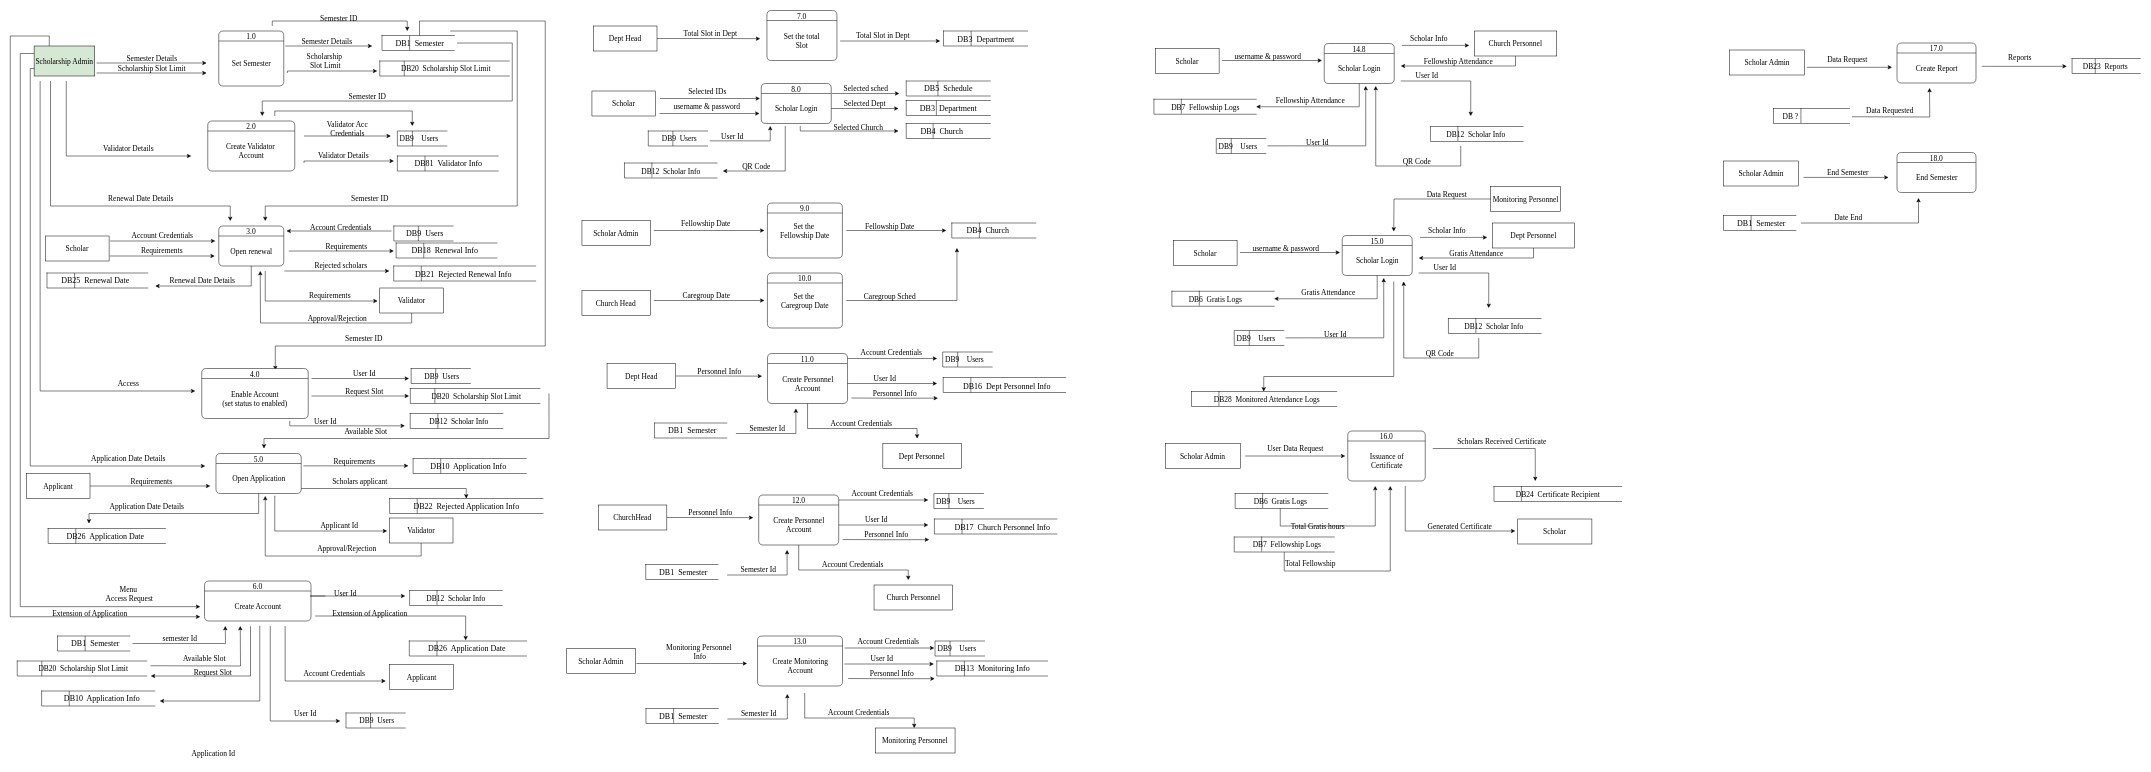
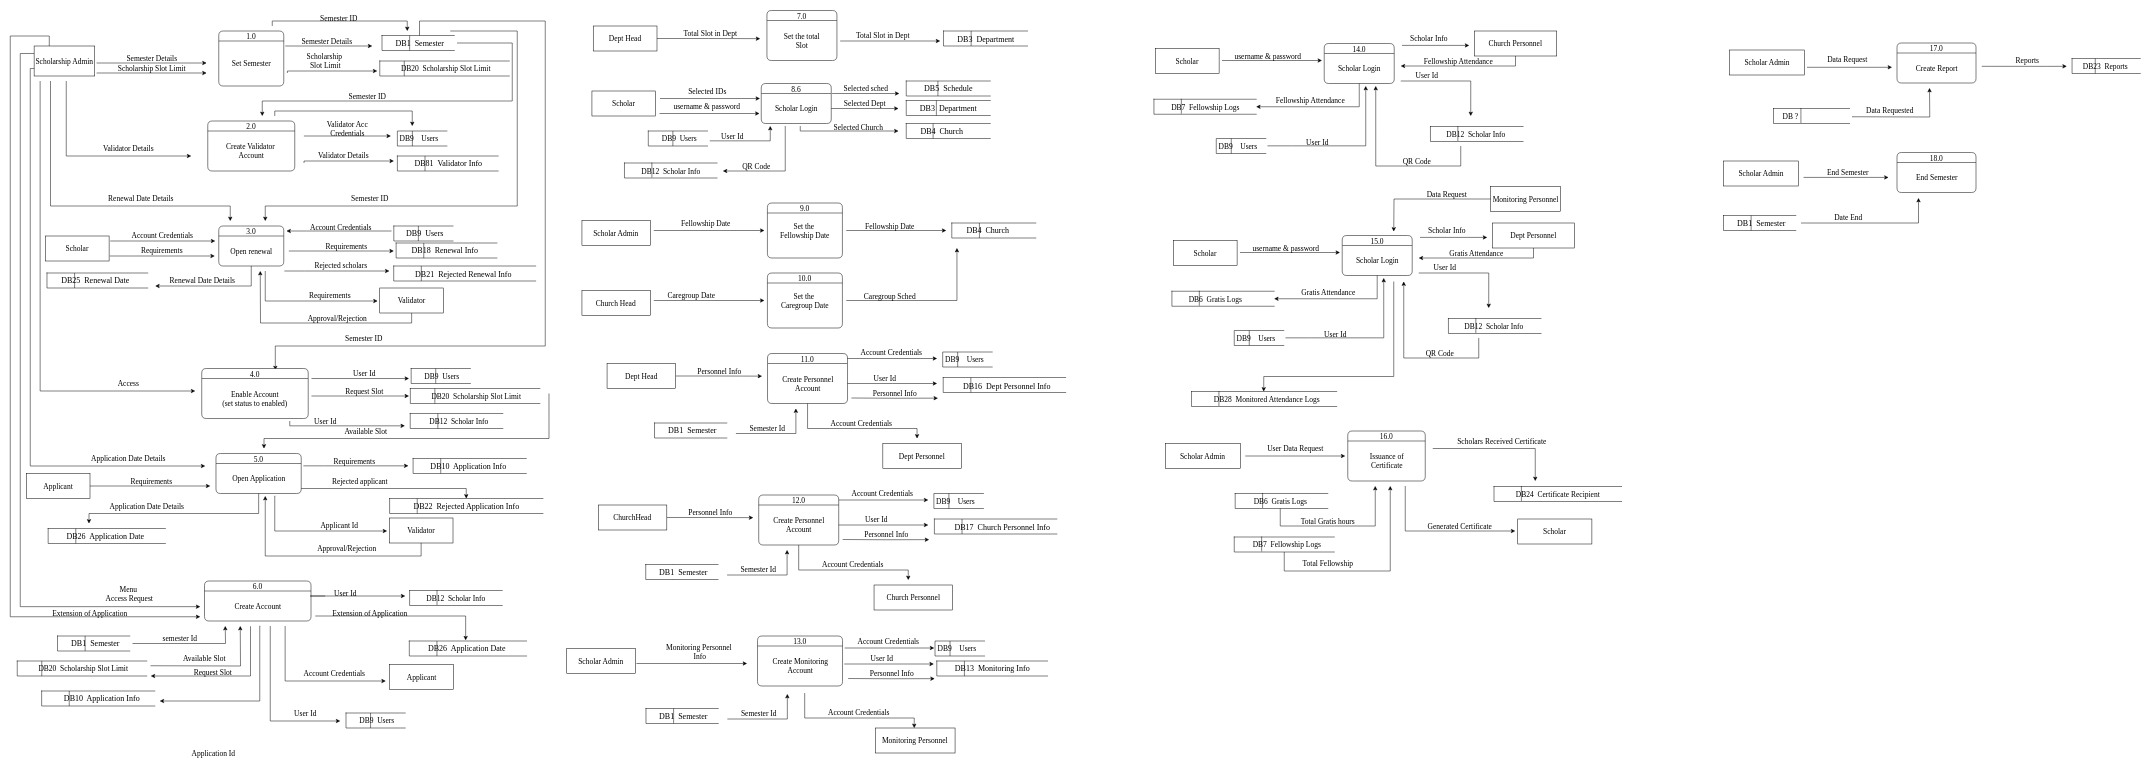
(1359, 49) -> (1359, 49)
(2020, 57) -> (2027, 60)
(64, 61) -> (64, 61)
(796, 89) -> (796, 89)
(706, 295) -> (691, 295)
(360, 481) -> (360, 481)
(1318, 526) -> (1328, 521)
(1310, 563) -> (1328, 563)
